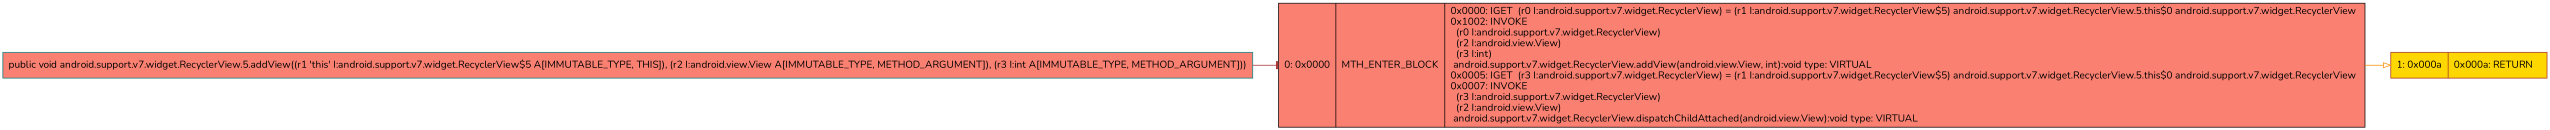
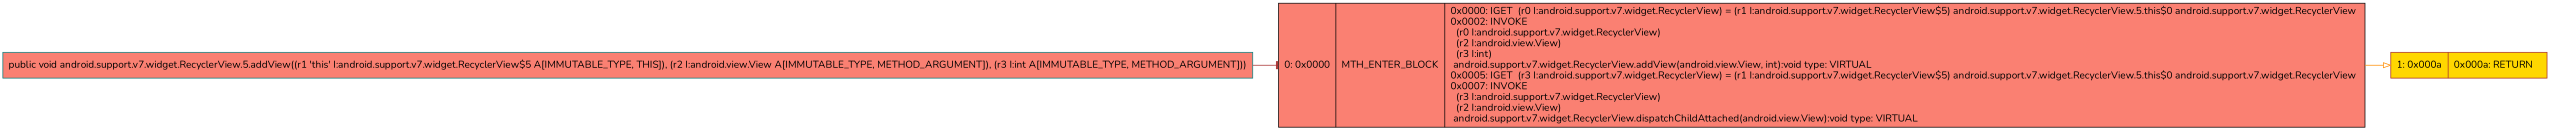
(1492, 22) -> (1492, 22)
